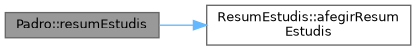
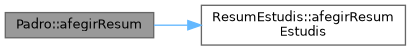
(82, 25) -> (80, 25)
